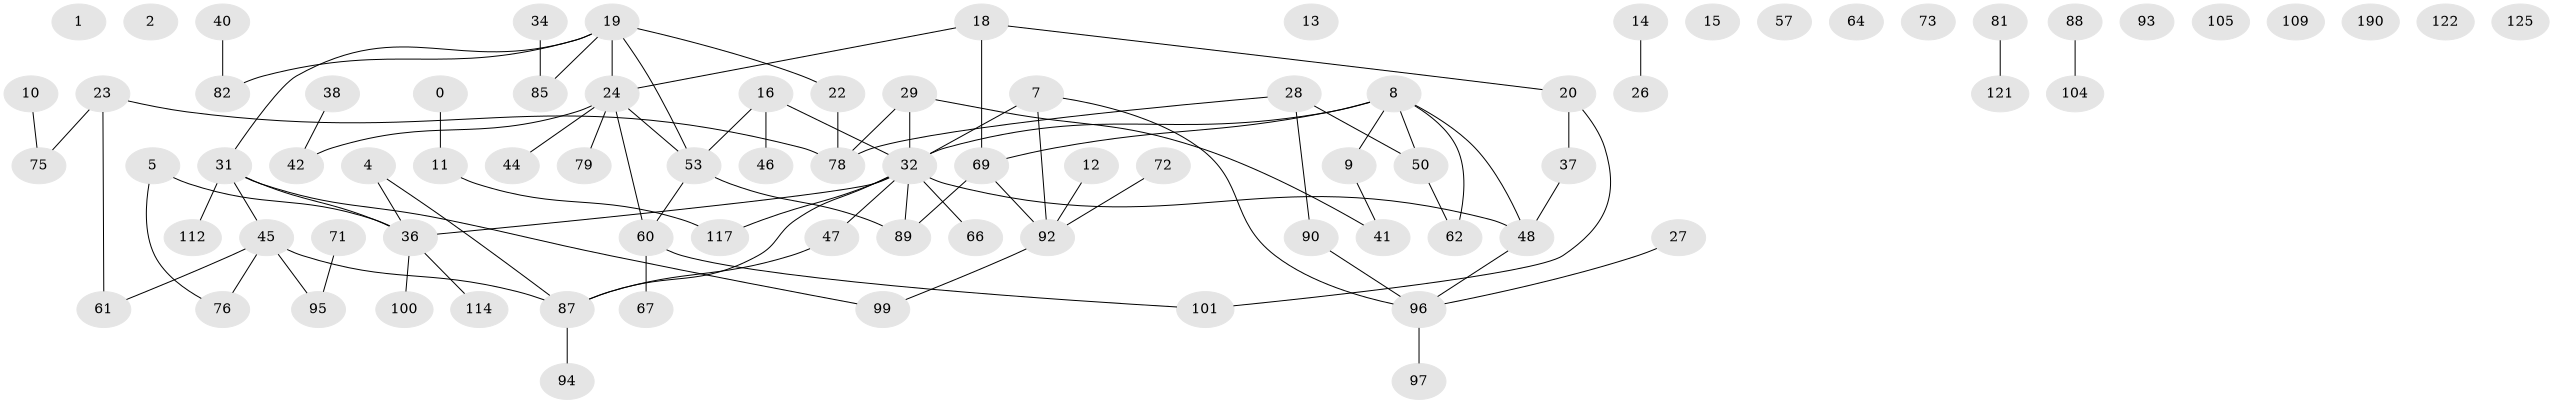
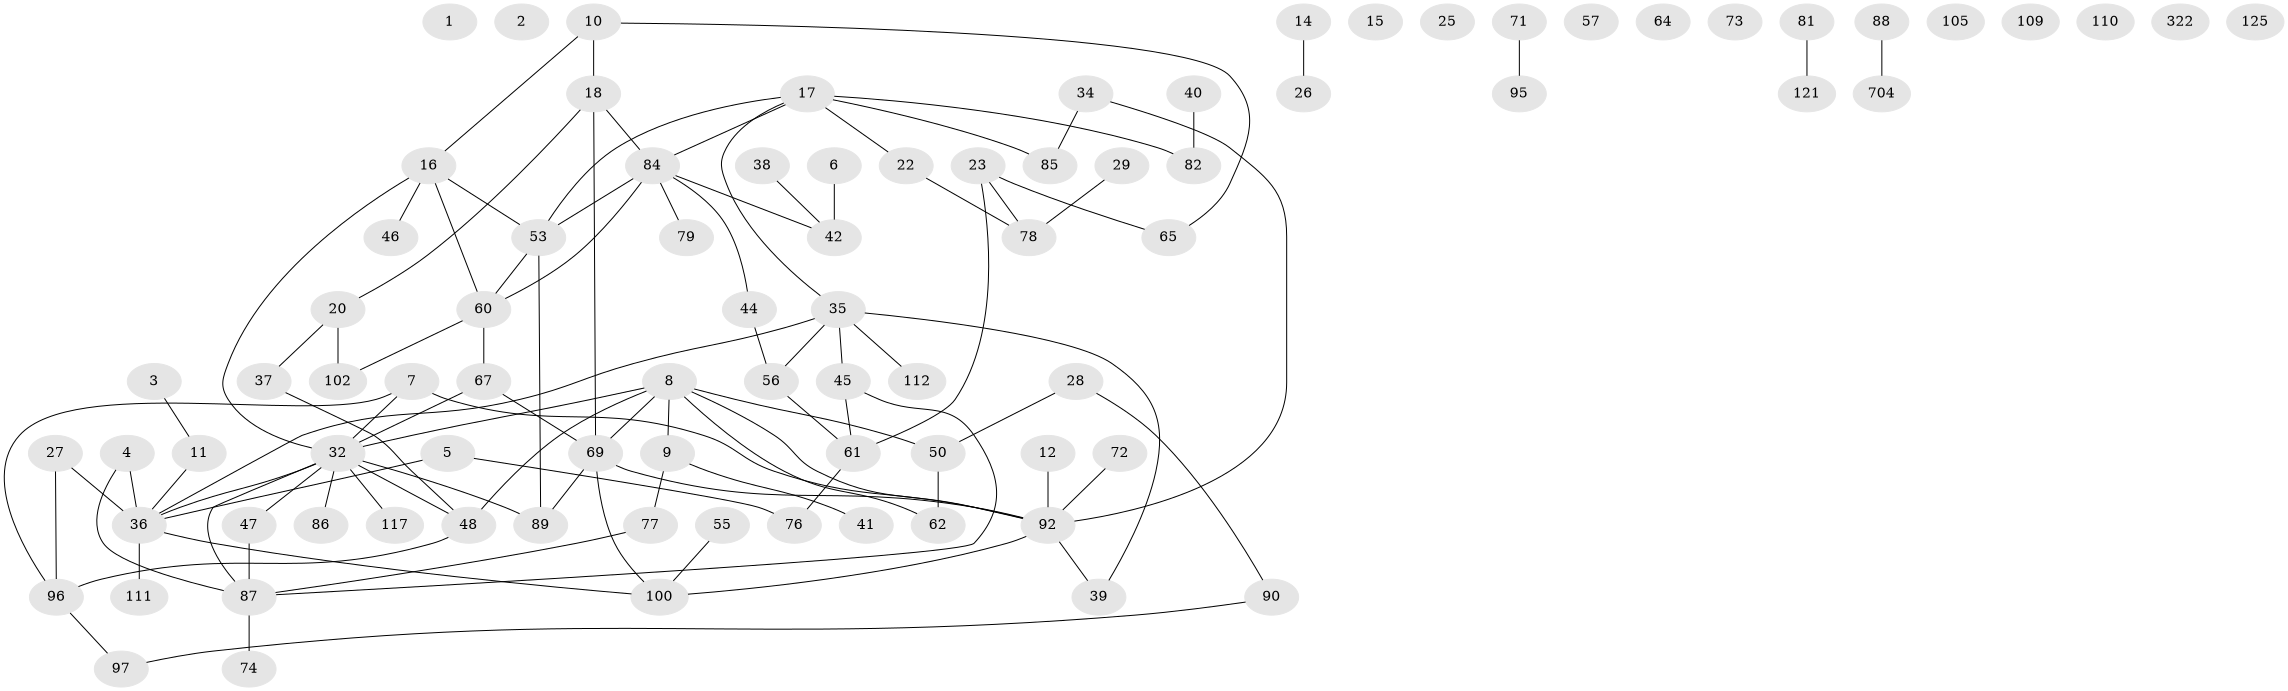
(612, 22) -> (807, 94)
(1311, 22) -> none
none -> (1447, 22)
(2147, 22) -> none
(2371, 22) -> (2106, 22)
(2446, 22) -> (2180, 22)
none -> (594, 58)
(440, 94) -> (154, 381)
none -> (511, 94)
(612, 94) -> (653, 166)
(2075, 94) -> (1882, 94)
(1082, 115) -> none
(910, 130) -> (403, 421)
(1222, 156) -> none
(39, 166) -> (1169, 238)
(225, 166) -> (838, 310)
none -> (834, 166)
(580, 202) -> (169, 489)
(976, 238) -> (321, 525)
none -> (457, 240)
(245, 274) -> (824, 489)
(293, 274) -> none
(1365, 274) -> (696, 629)
(479, 310) -> (139, 597)
(883, 310) -> (1099, 597)
(1205, 310) -> (338, 381)
none -> (1287, 327)
(567, 381) -> (249, 669)
none -> (771, 381)
none -> (549, 423)
none -> (821, 473)
none -> (97, 489)
none -> (651, 525)
none -> (722, 525)
none -> (609, 529)
none -> (859, 574)
